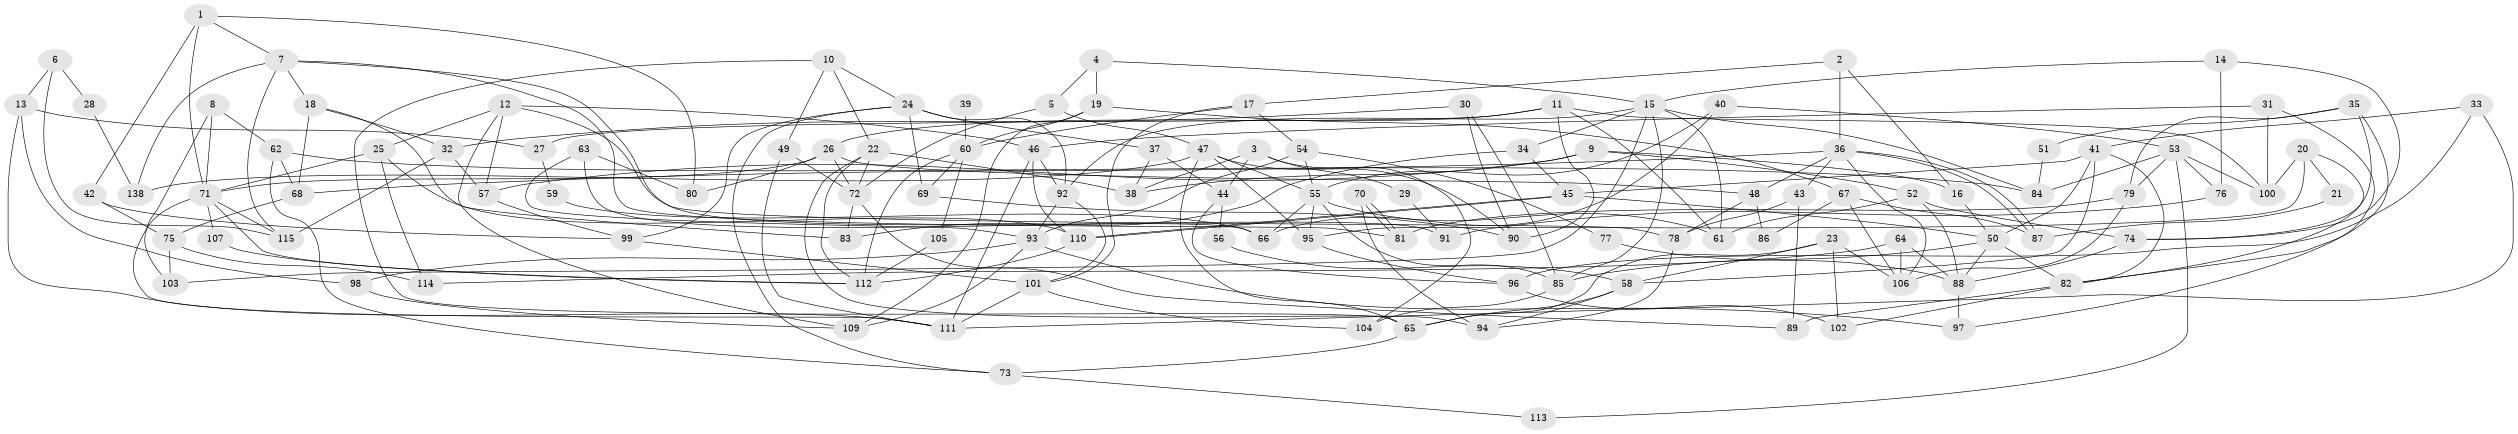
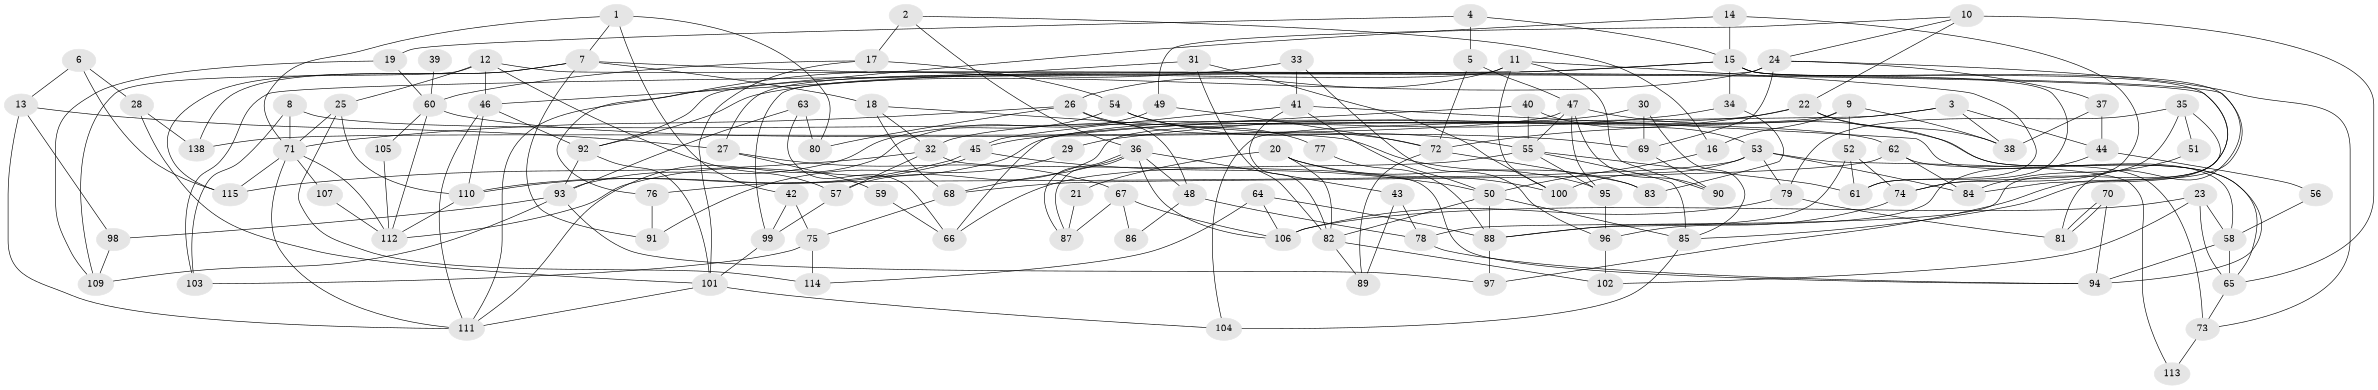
(1512, 128) -> (887, 166)
(1480, 160) -> (1644, 131)
none -> (1463, 248)
none -> (388, 262)
